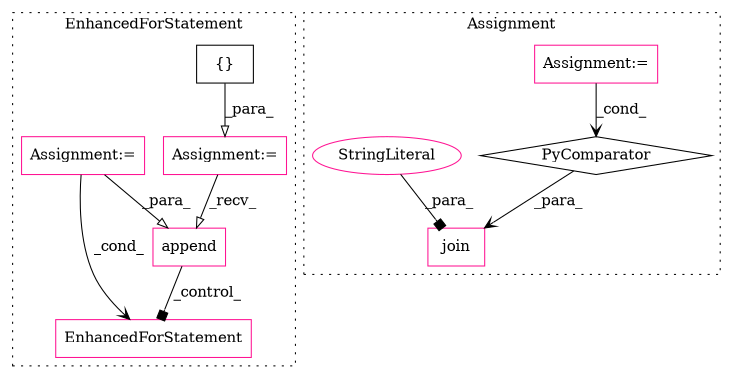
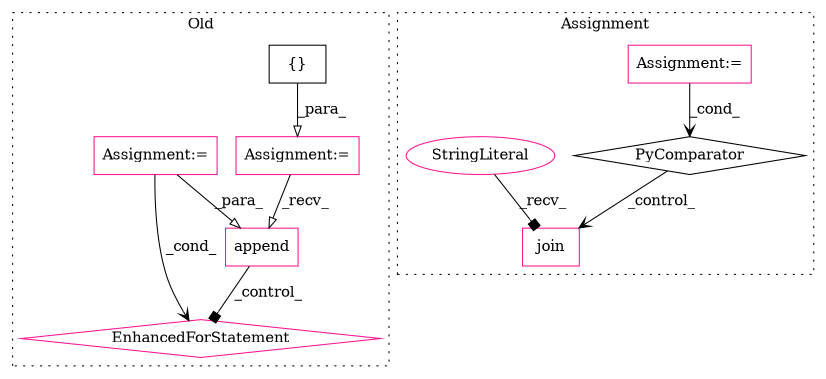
(154, 25) -> (201, 25)
(449, 201) -> (543, 201)
(558, 201) -> (661, 201)
(154, 339) -> (201, 339)
